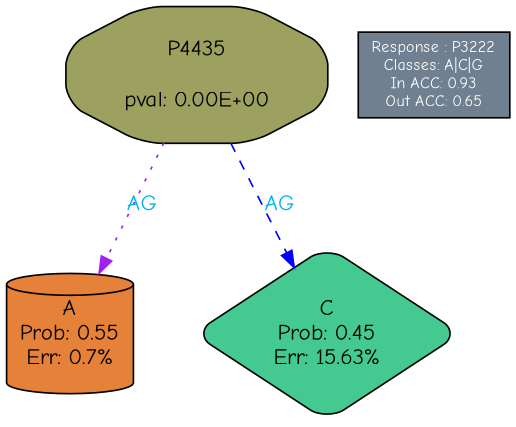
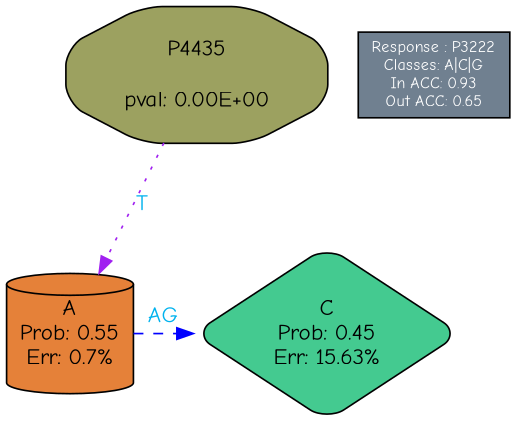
(259, 198) -> (155, 334)
(142, 204) -> (142, 204)
